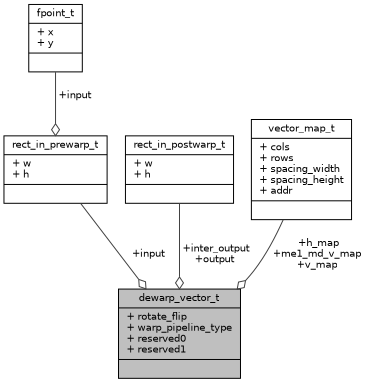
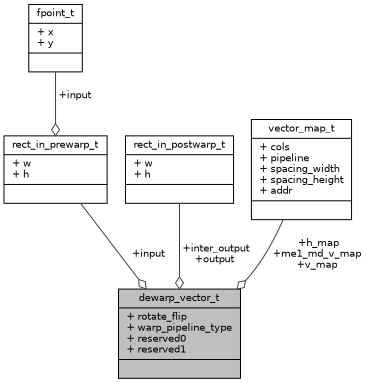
(277, 158) -> (285, 158)
